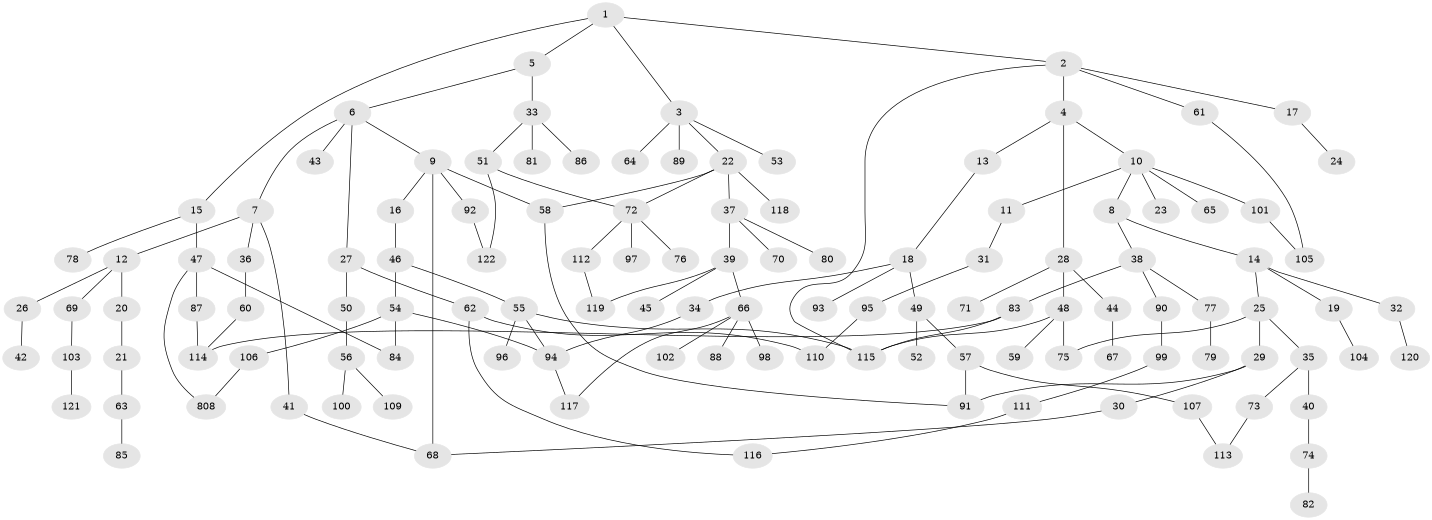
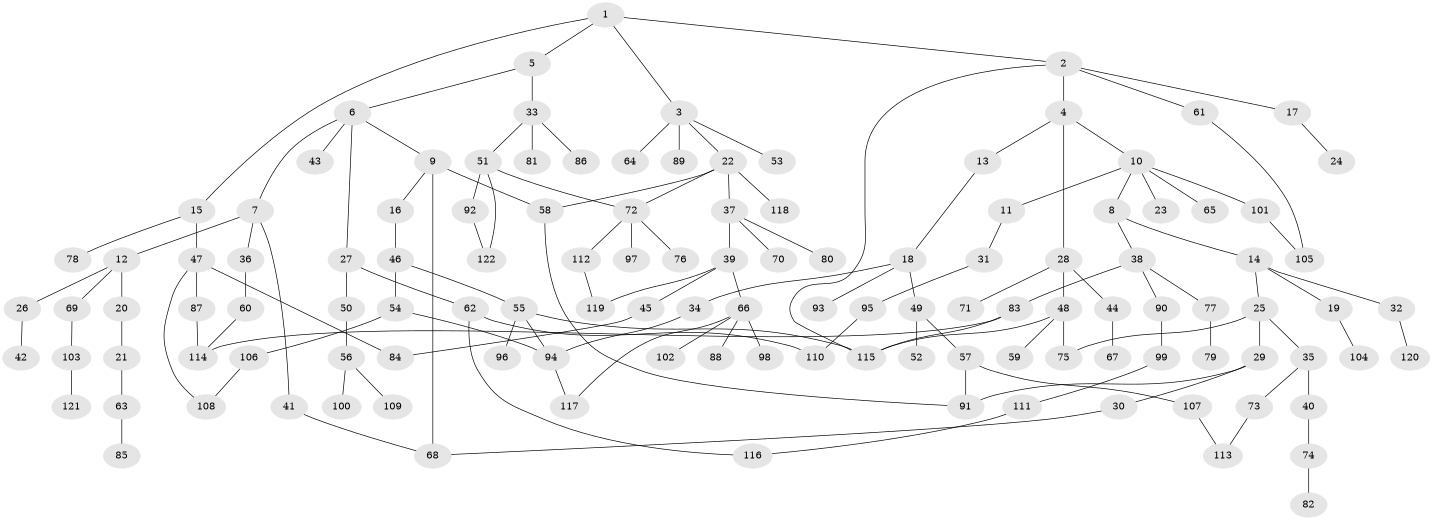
(452, 186) -> (477, 187)
(395, 335) -> (523, 338)
(206, 407) -> (206, 407)
